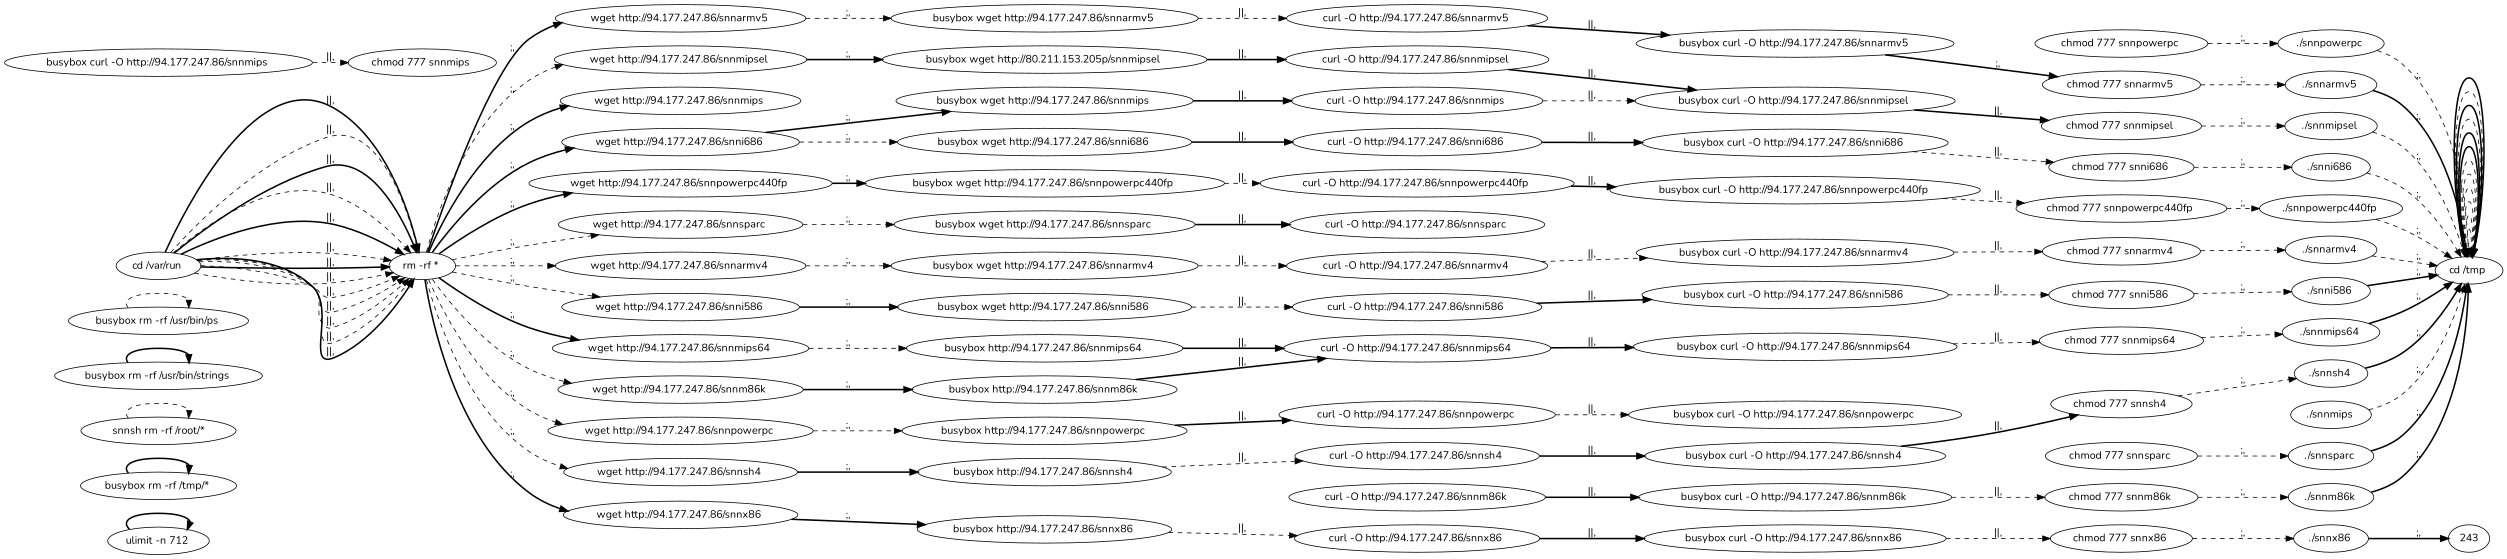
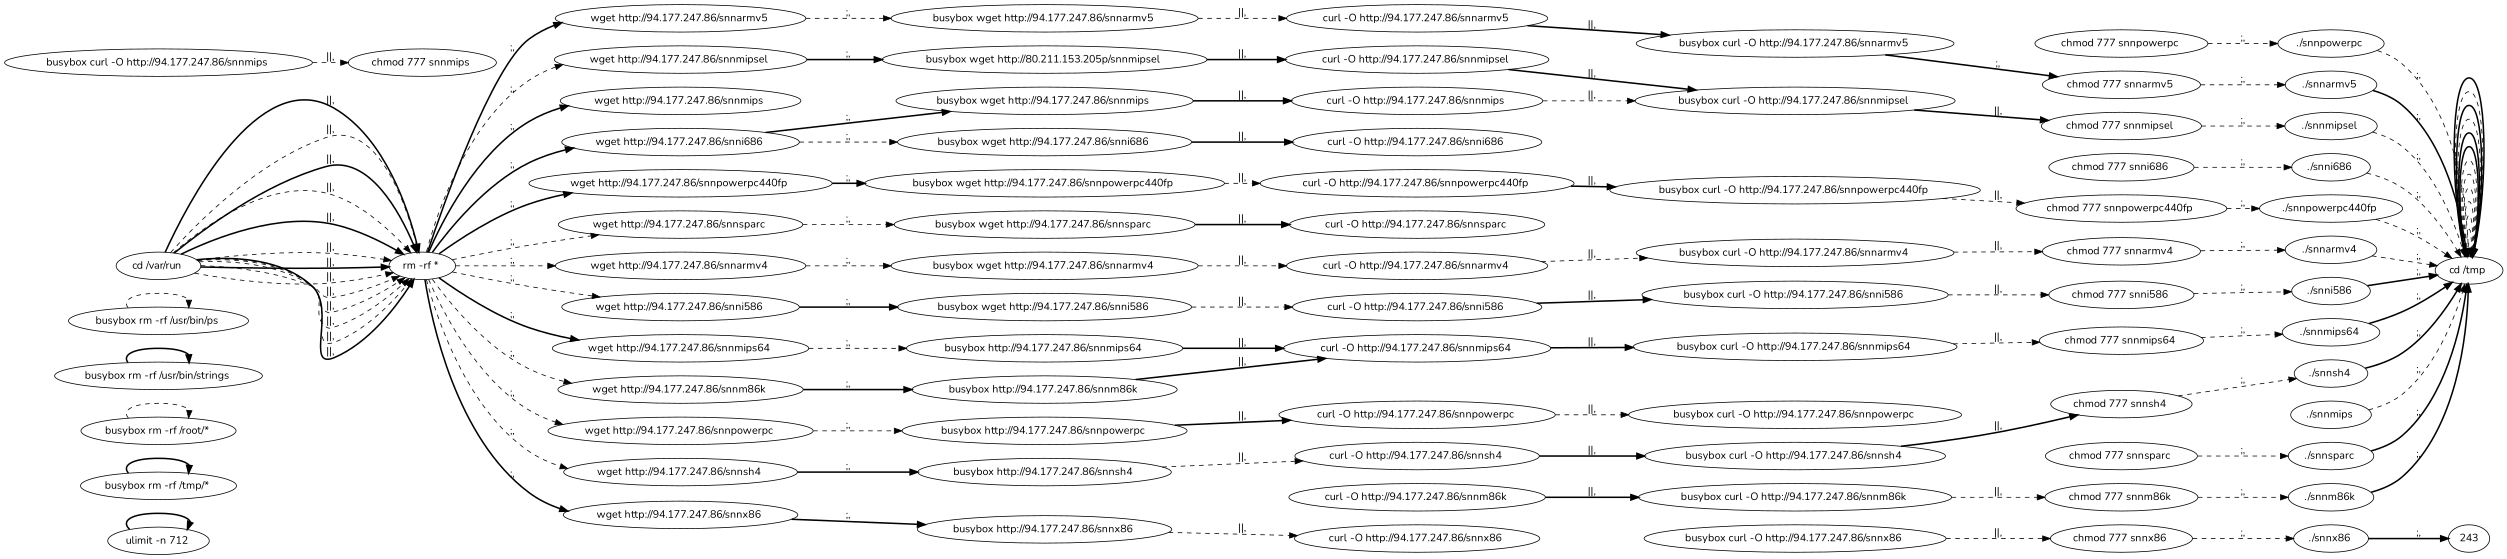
(1795, 143) -> none
(159, 431) -> (159, 431)
(1588, 539) -> none
